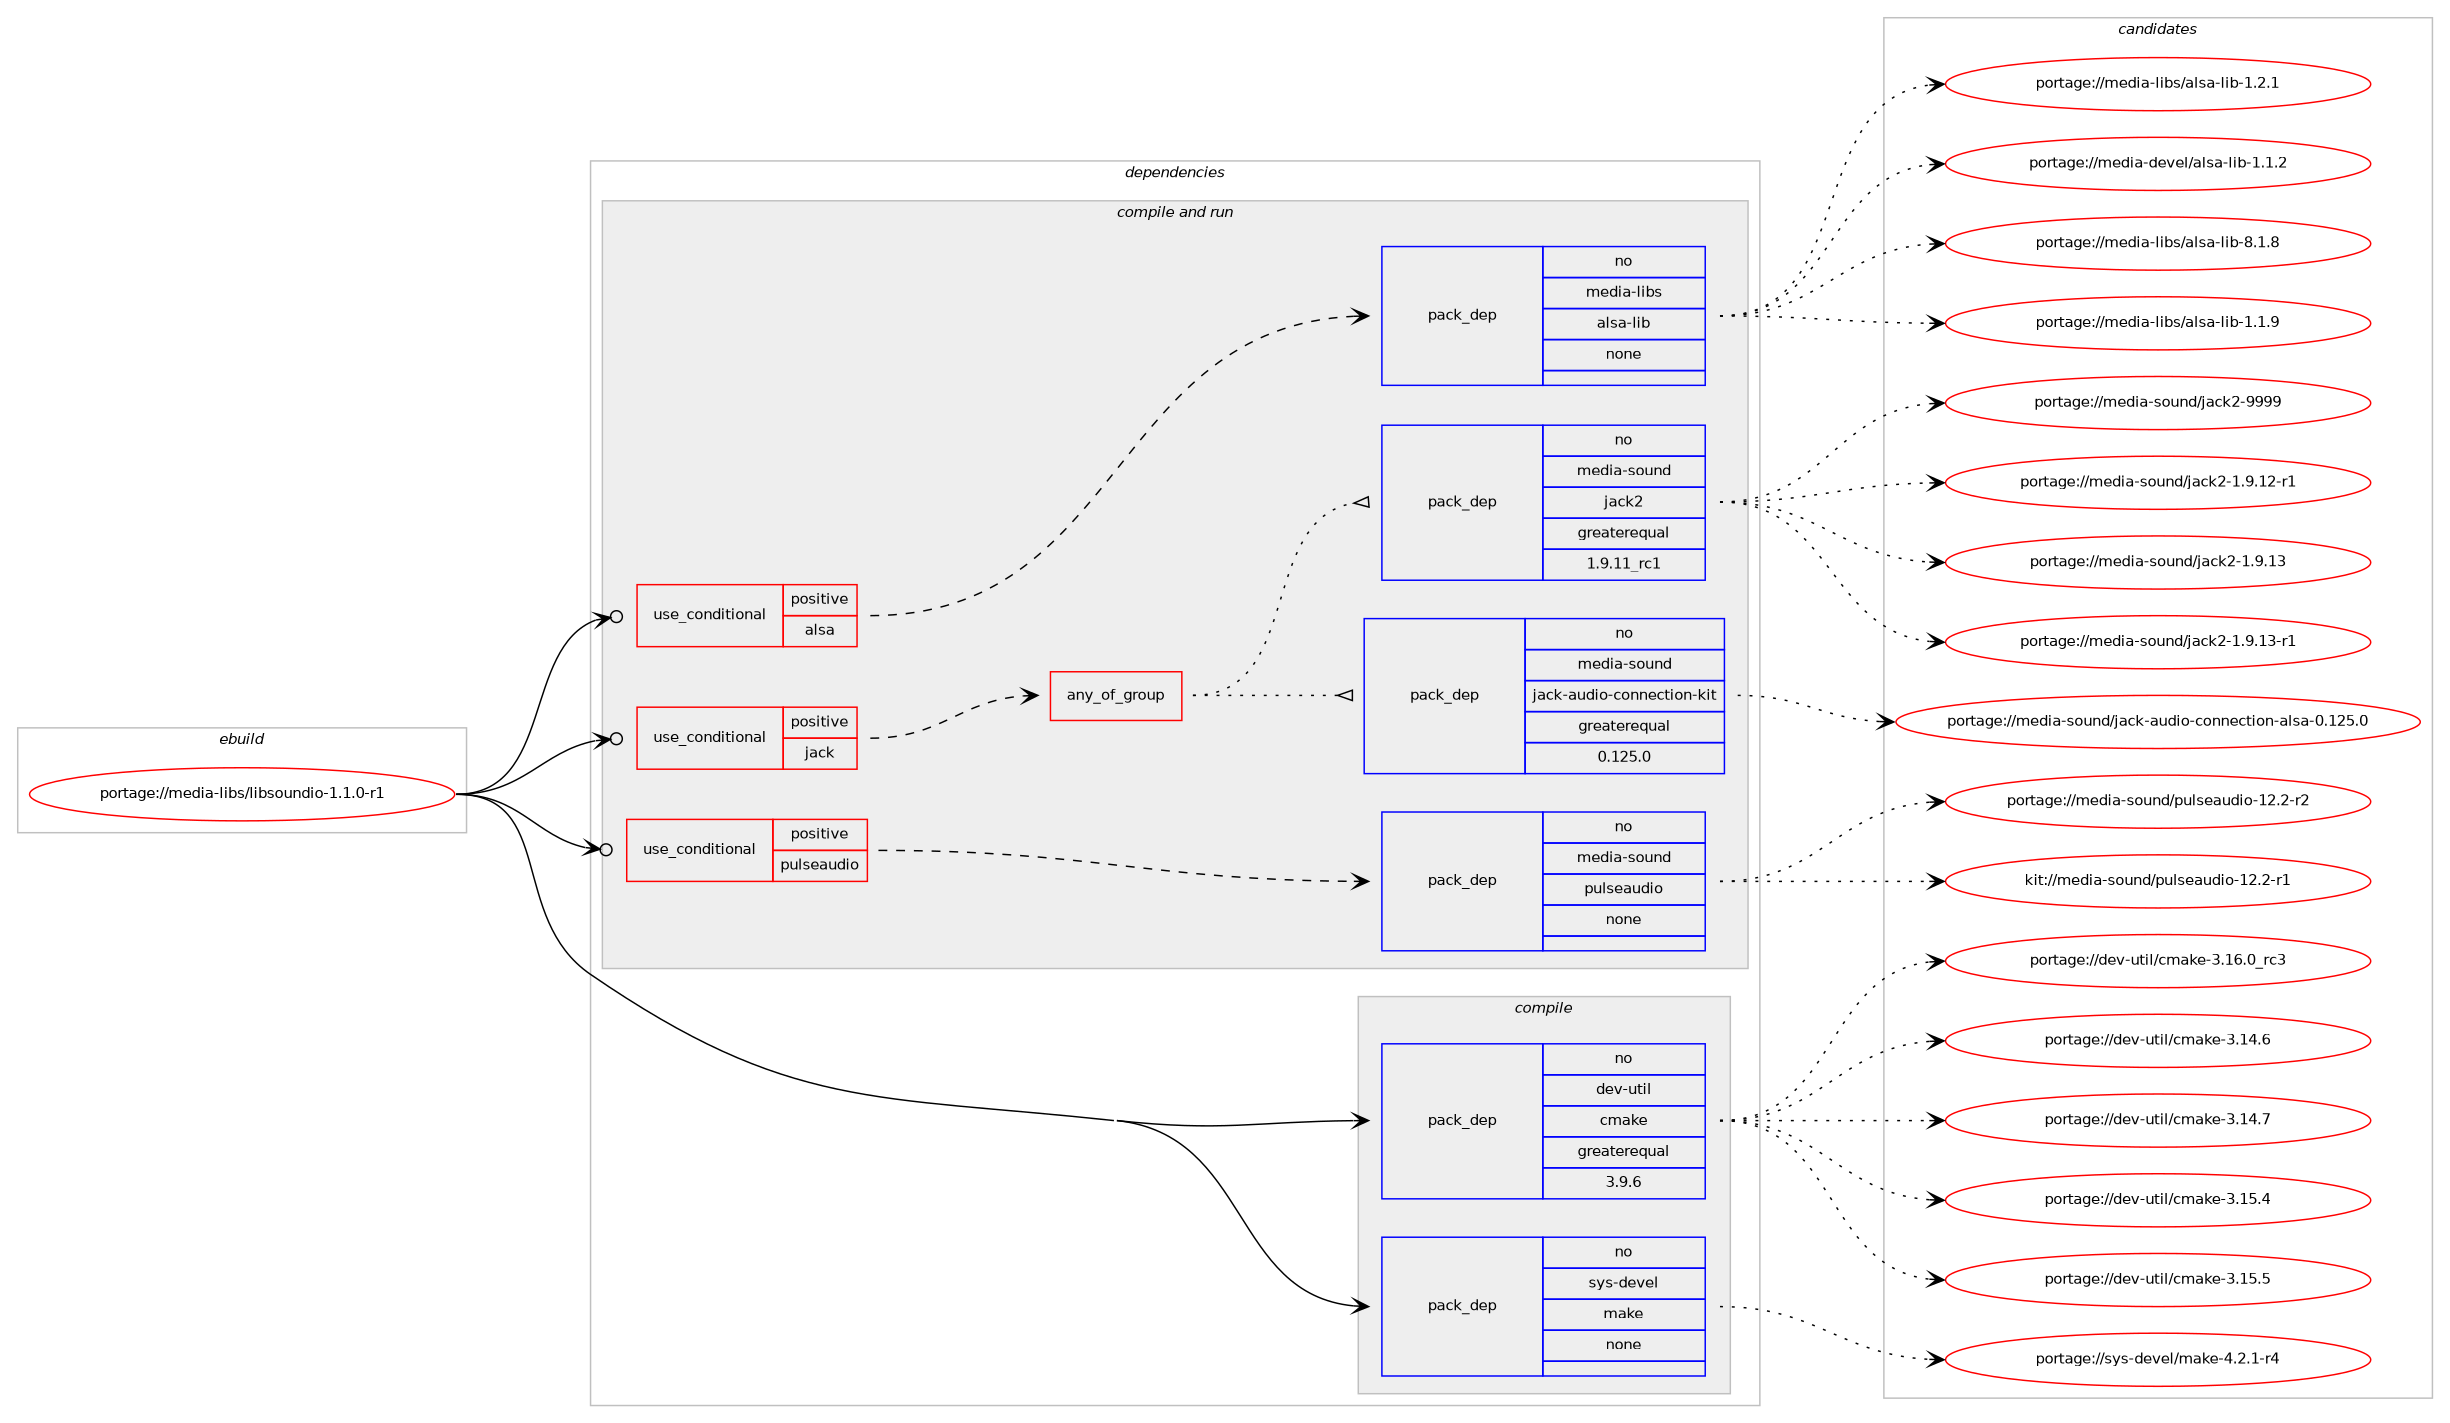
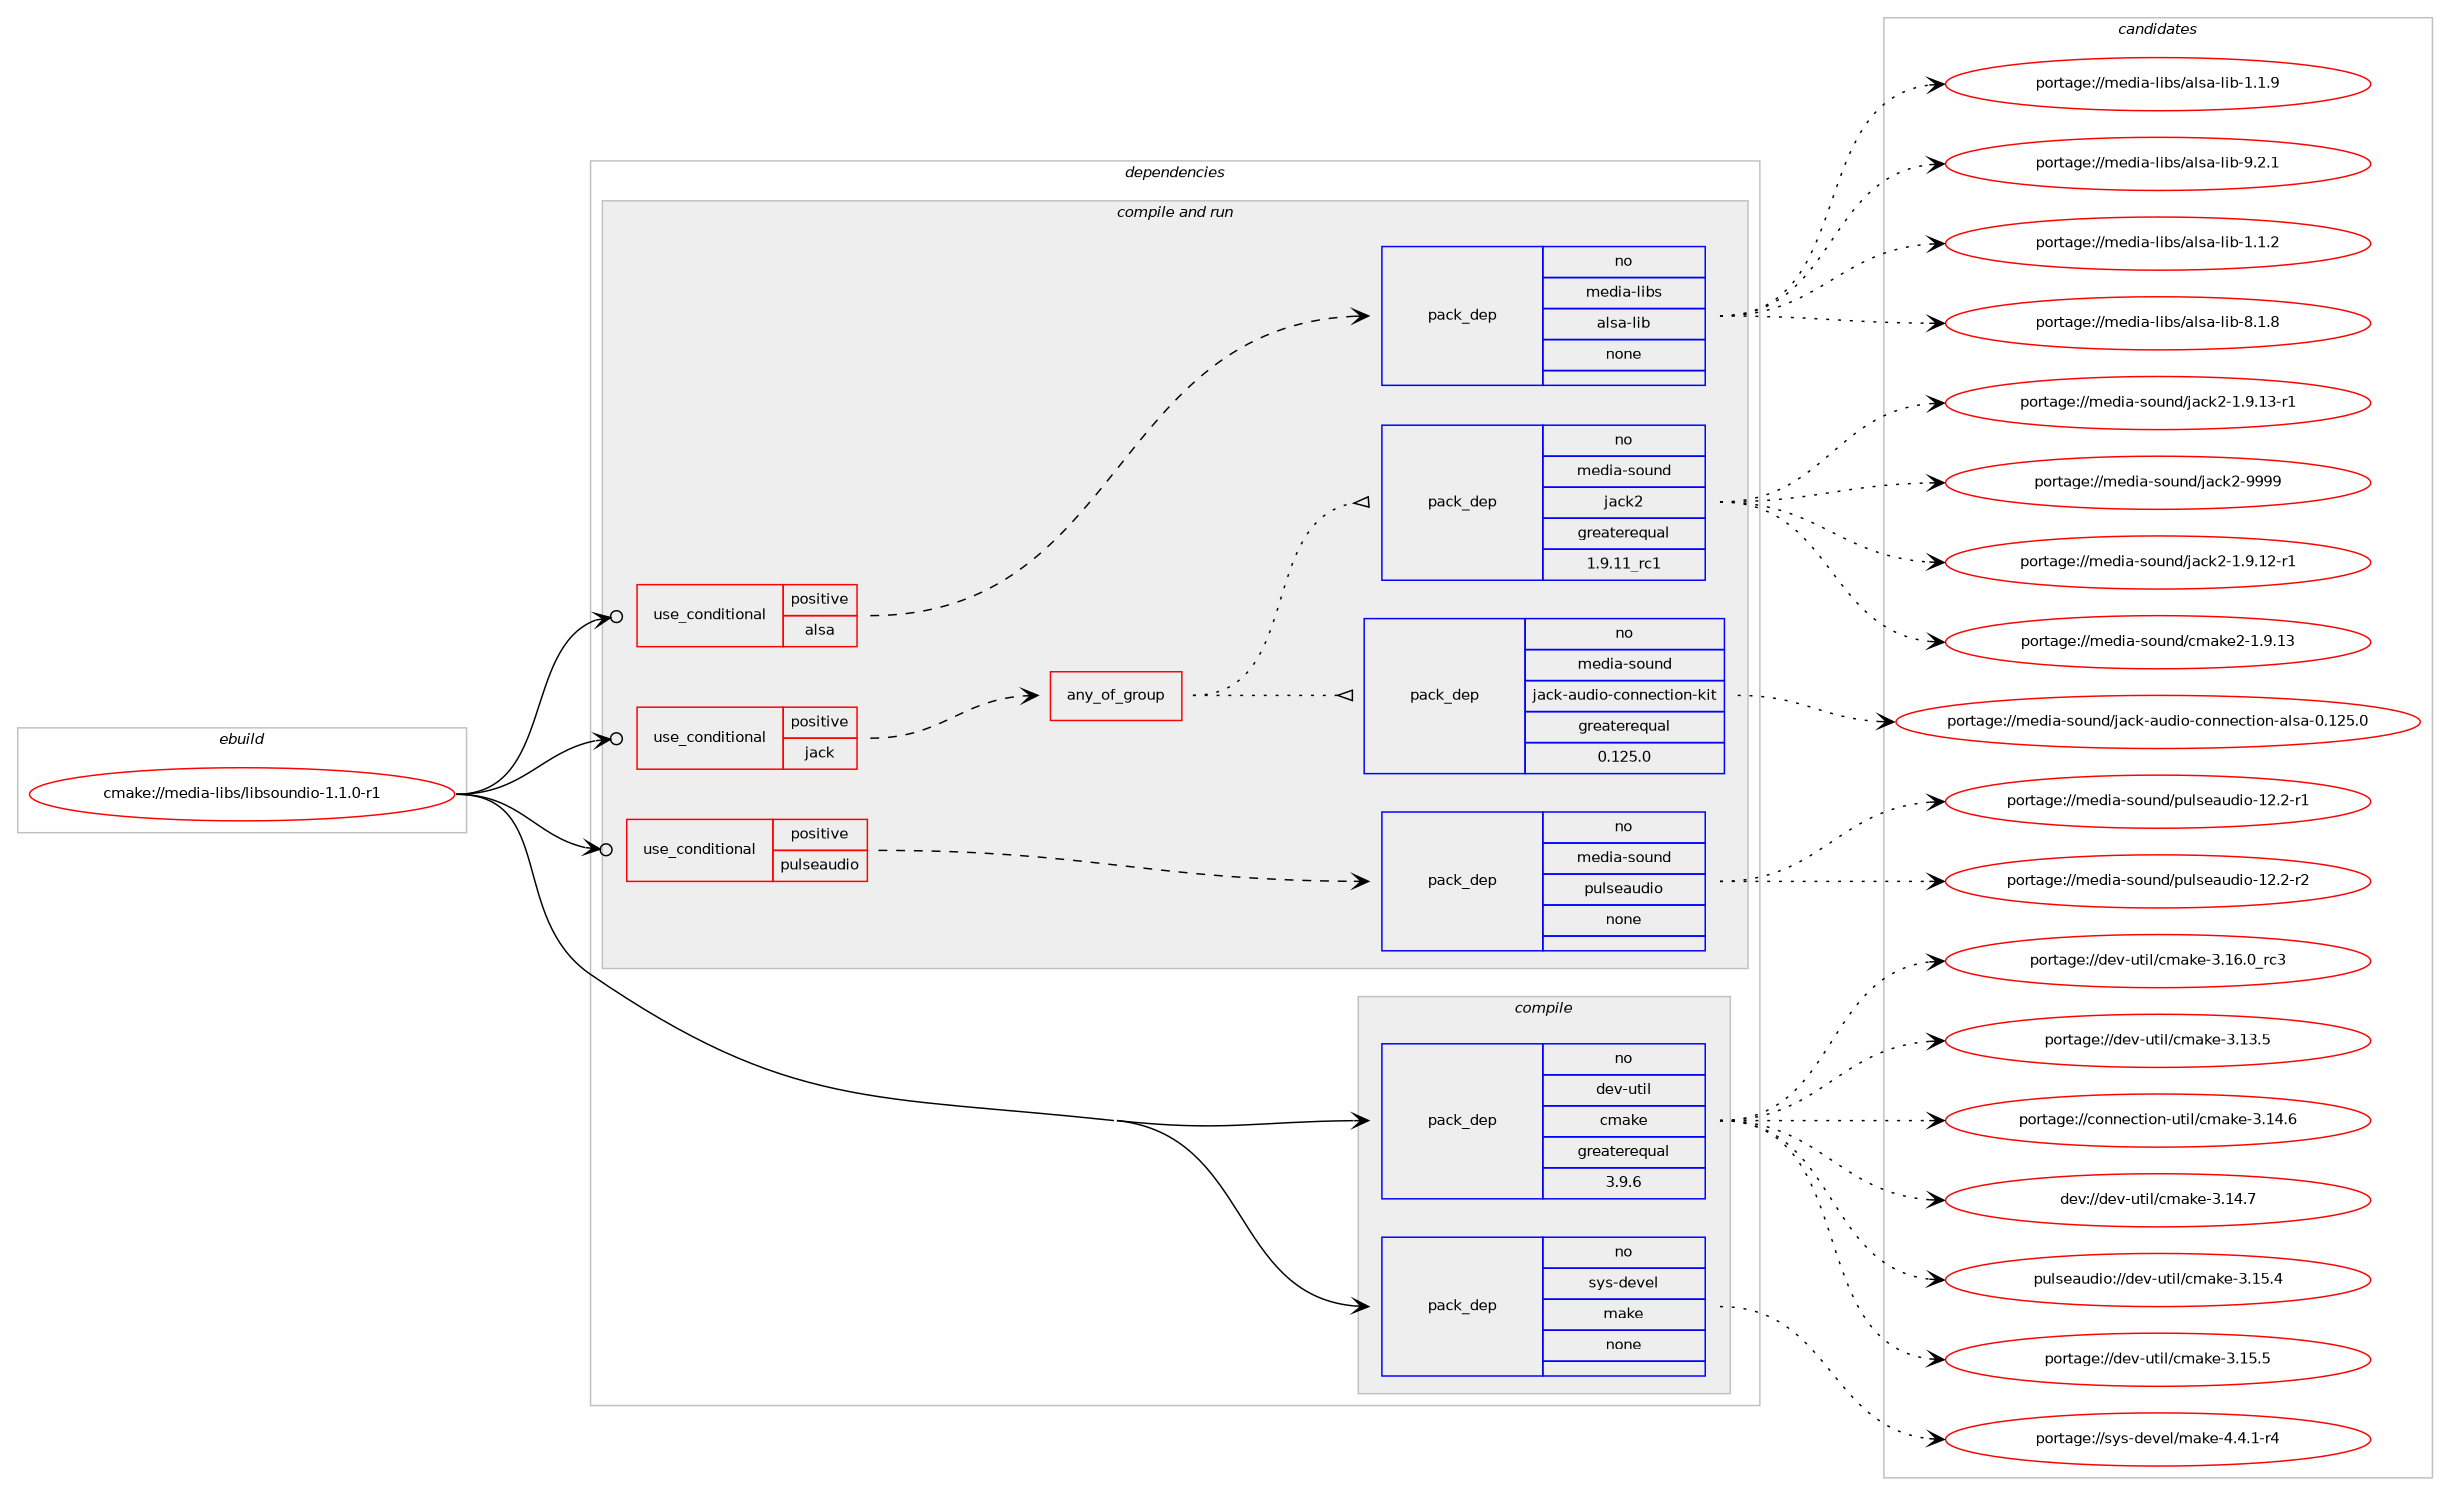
(2158, 84) -> (2158, 164)
(2158, 164) -> (2158, 244)
(2158, 563) -> (2158, 642)
(242, 794) -> (242, 794)
(2158, 881) -> (2158, 802)
(2158, 1041) -> (2158, 1121)
none -> (2158, 1041)
(2158, 1121) -> (2158, 1200)
(2158, 1200) -> (2158, 1280)
(2158, 1360) -> (2158, 1439)
